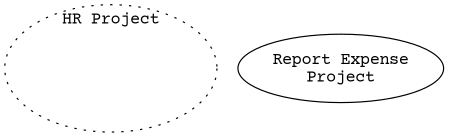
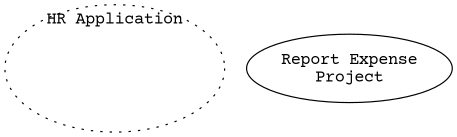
(111, 68) -> (115, 68)
